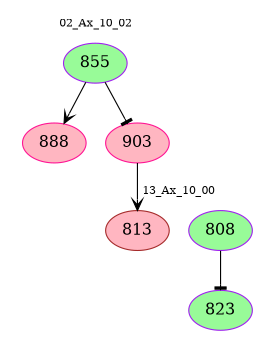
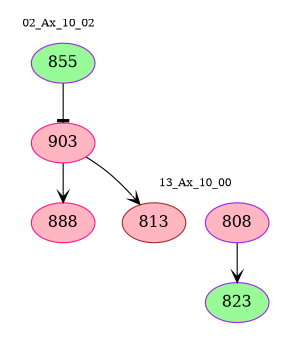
(78, 98) -> (63, 177)
(221, 231) -> (237, 223)
(221, 268) -> (237, 257)
